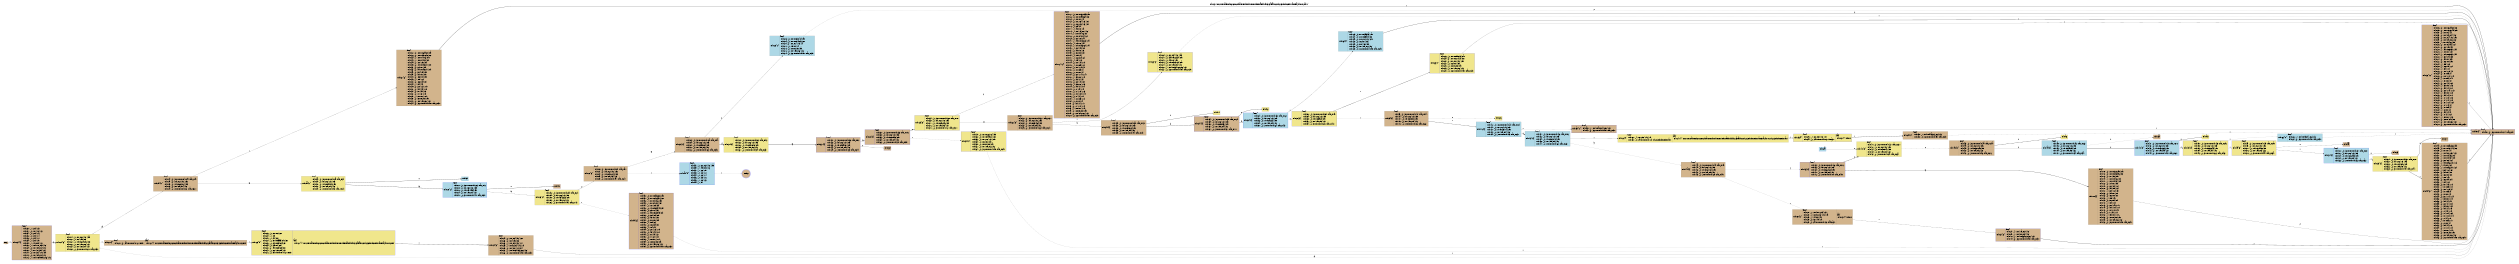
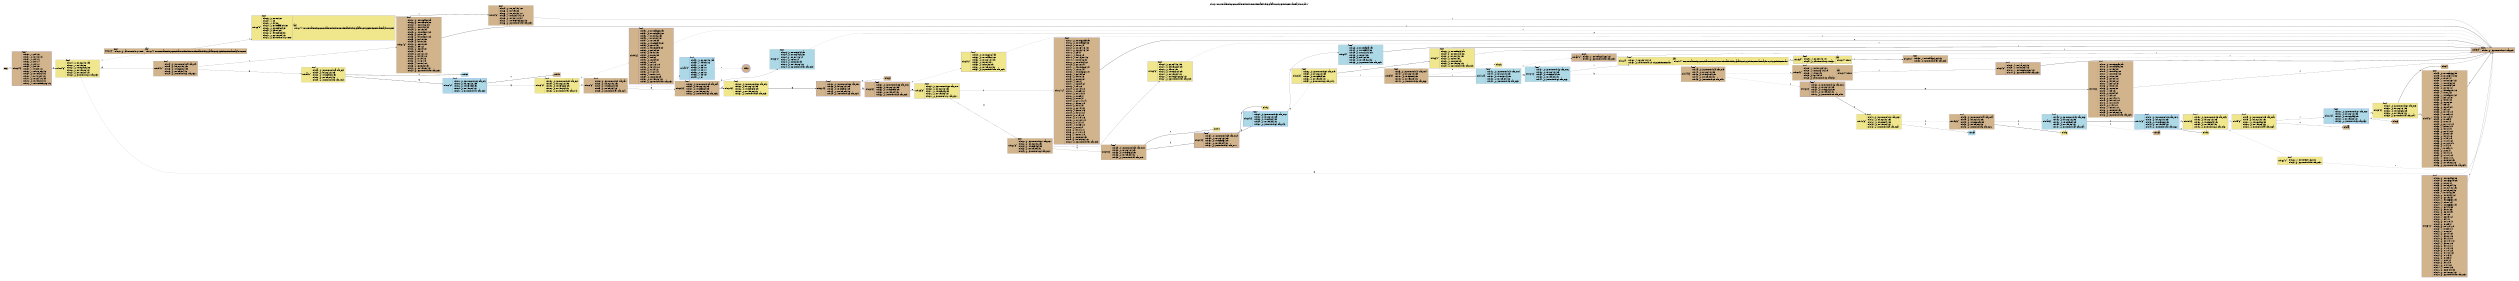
(2300, 138) -> (2300, 161)
(1841, 149) -> (1934, 128)
